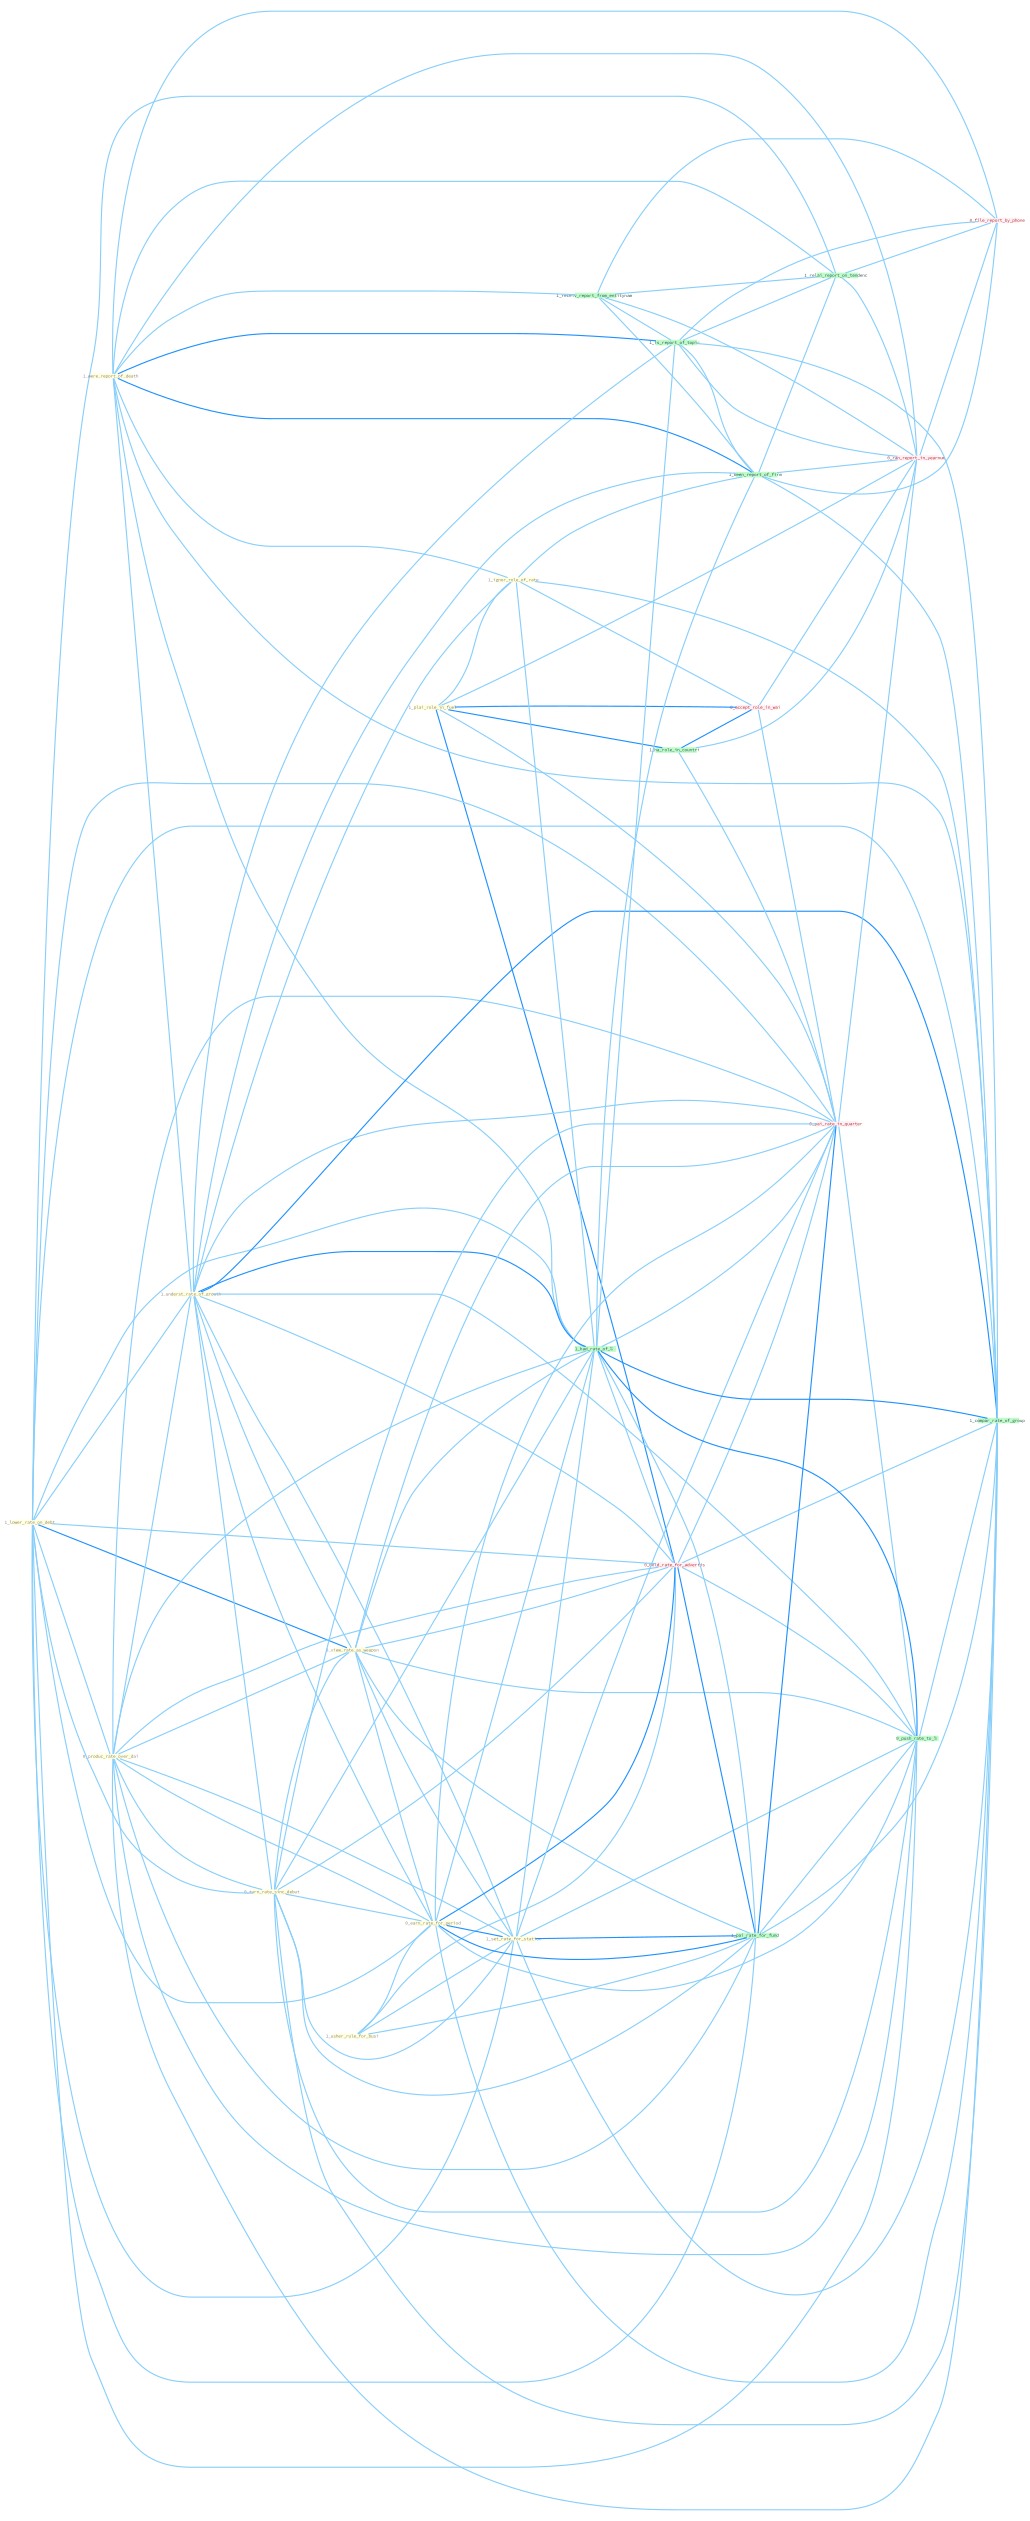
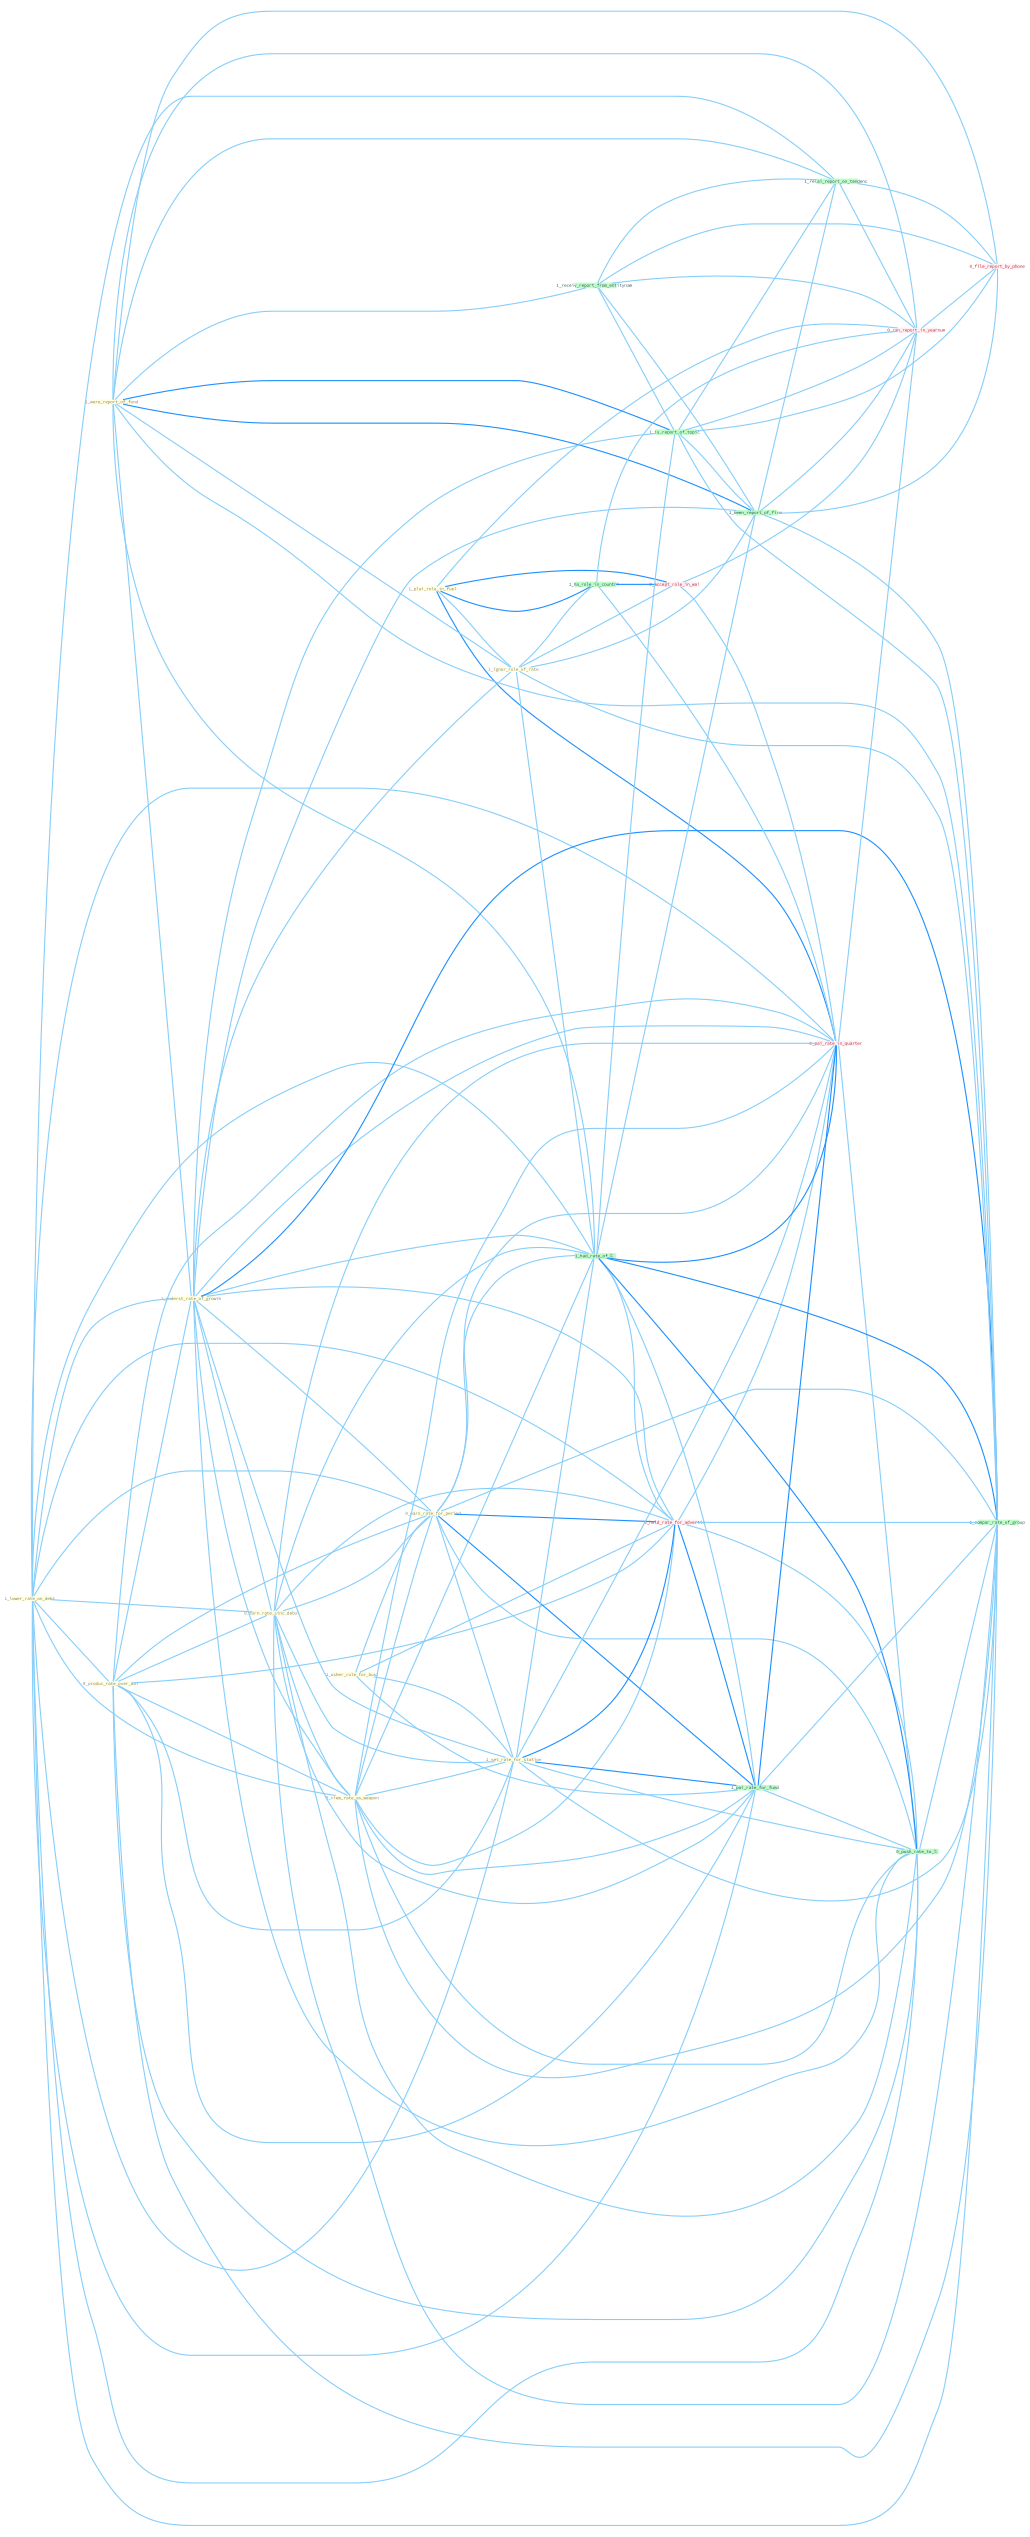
(112, 376) -> (112, 402)
none -> (555, 627)
(681, 878) -> (656, 802)
(565, 1156) -> (635, 1667)
(411, 1252) -> (395, 1251)
(741, 1259) -> (779, 1227)
(287, 1488) -> none
(193, 1586) -> (139, 1730)
(465, 1929) -> (475, 1637)
none -> (769, 2028)
